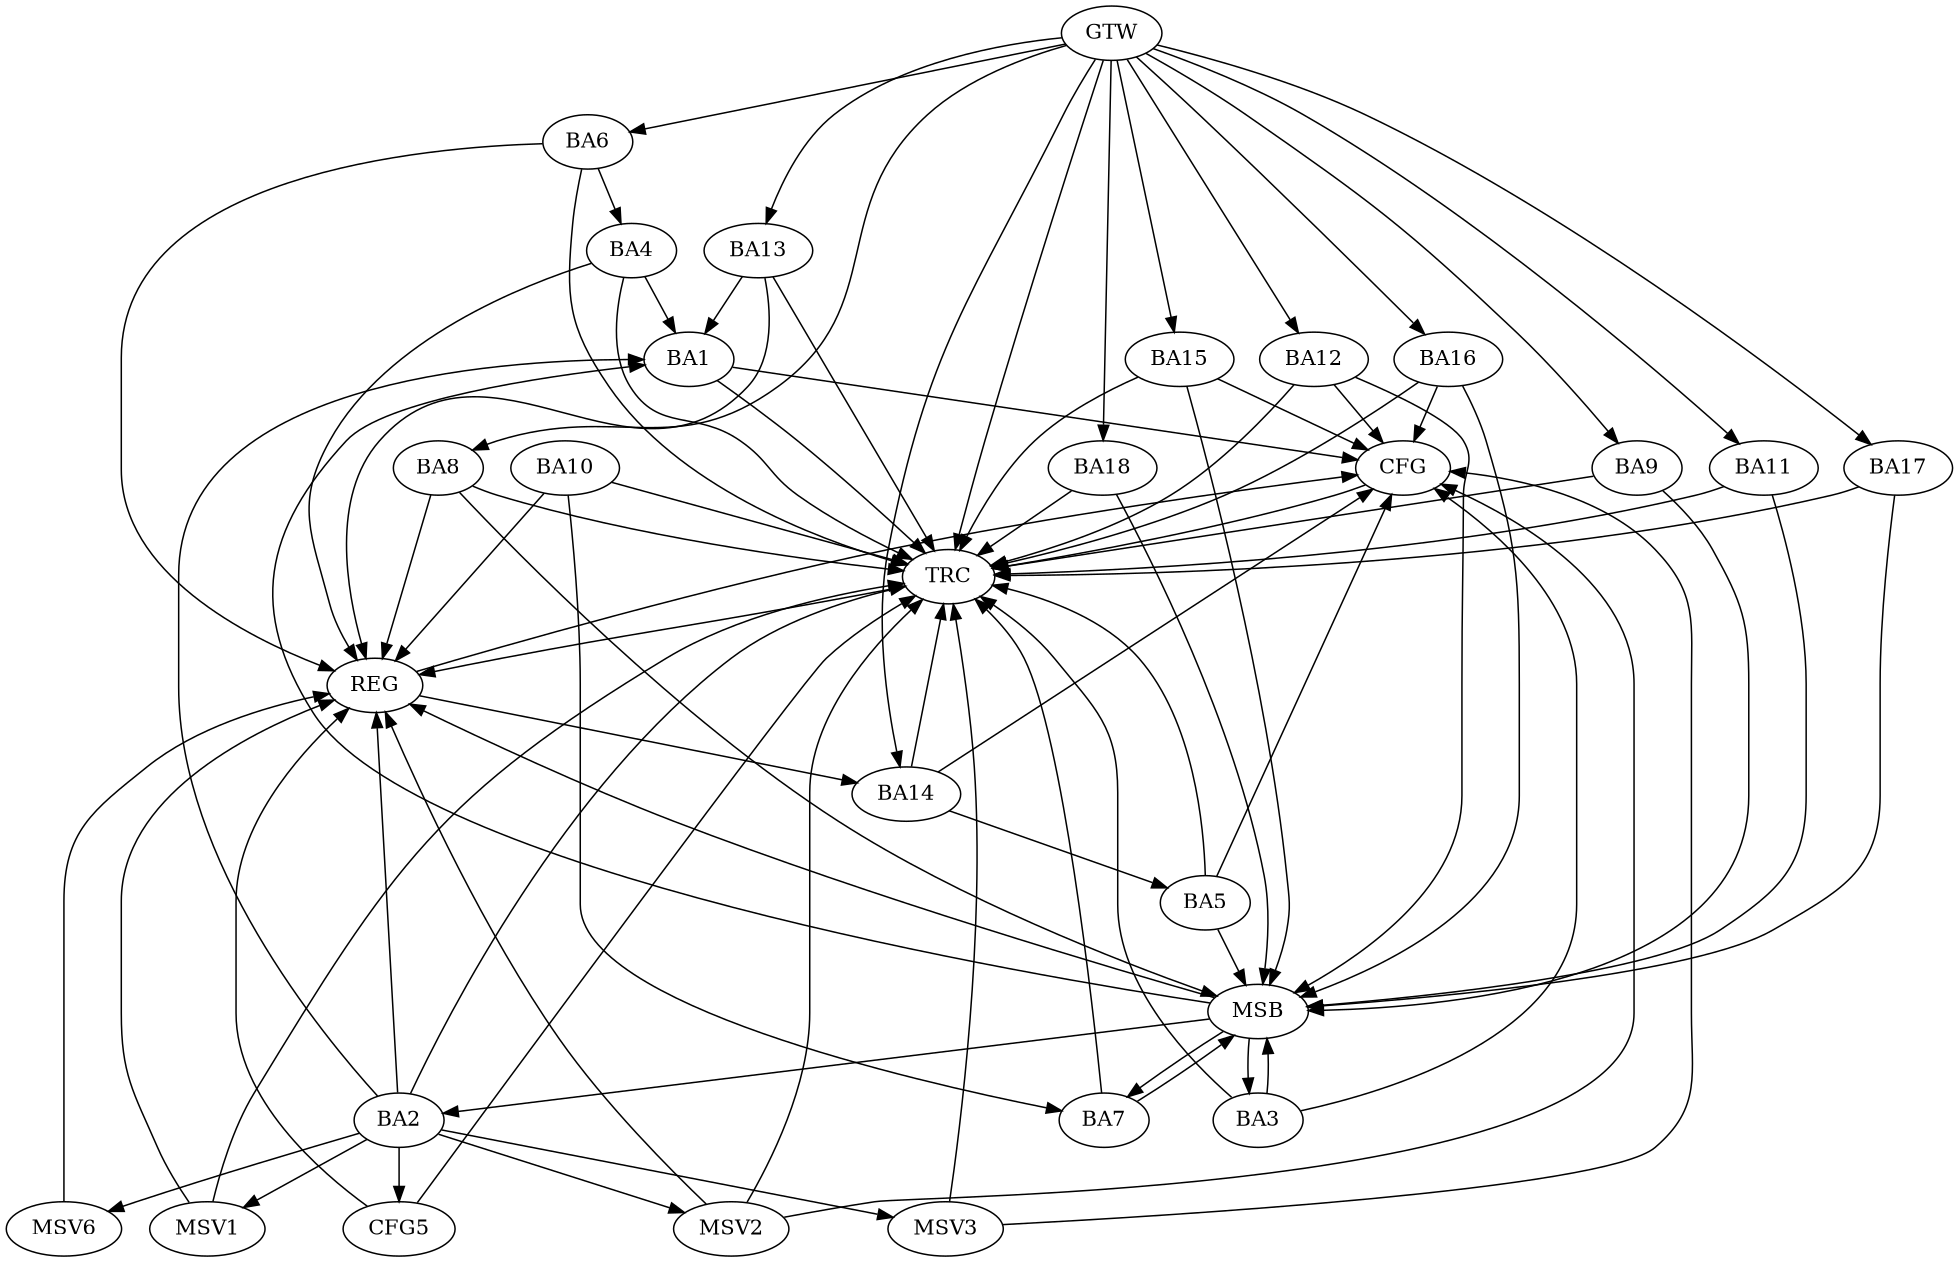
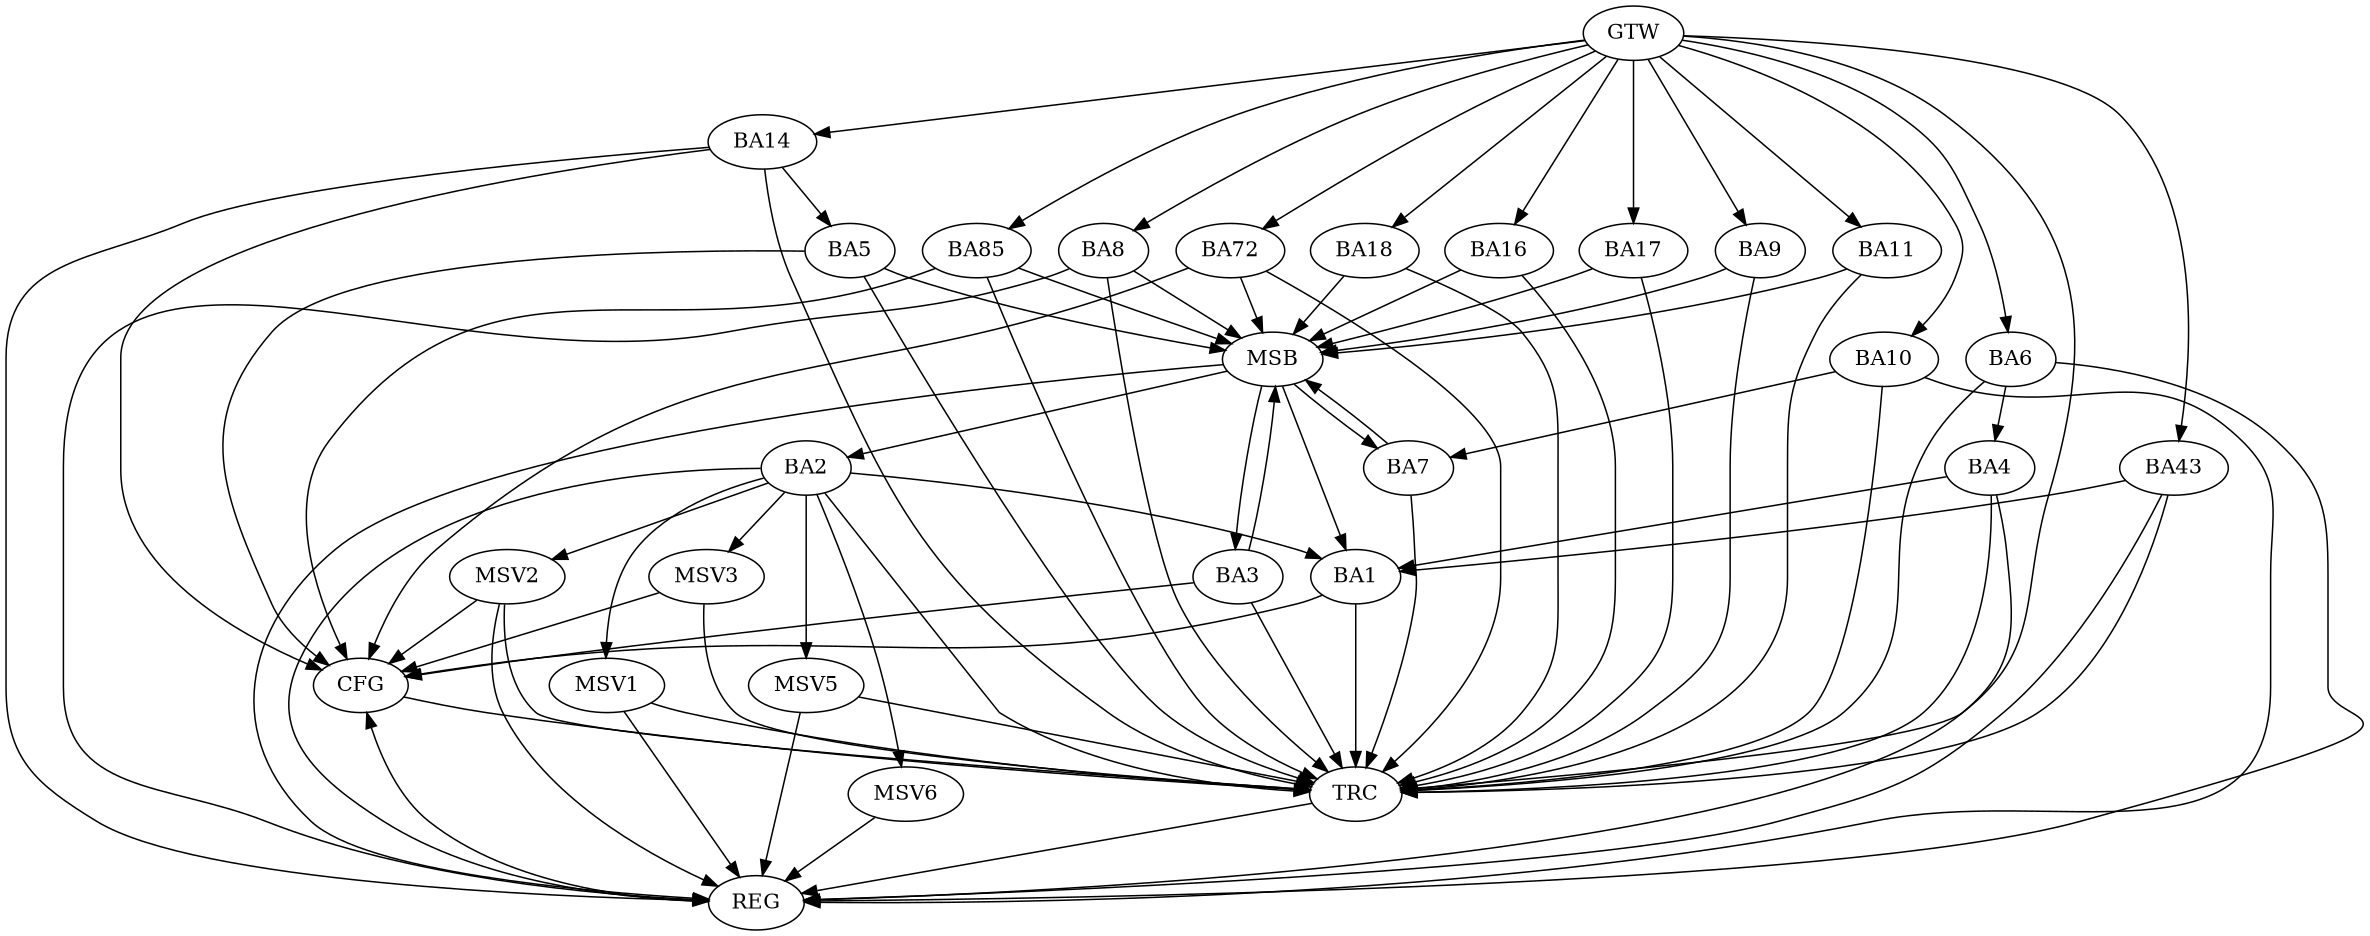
none -> (1881, 141)
(758, 251) -> (2174, 468)
(1180, 359) -> (977, 251)
(1314, 359) -> (1230, 251)
(1430, 403) -> none
(631, 738) -> (6, 523)
(399, 1229) -> (806, 685)
